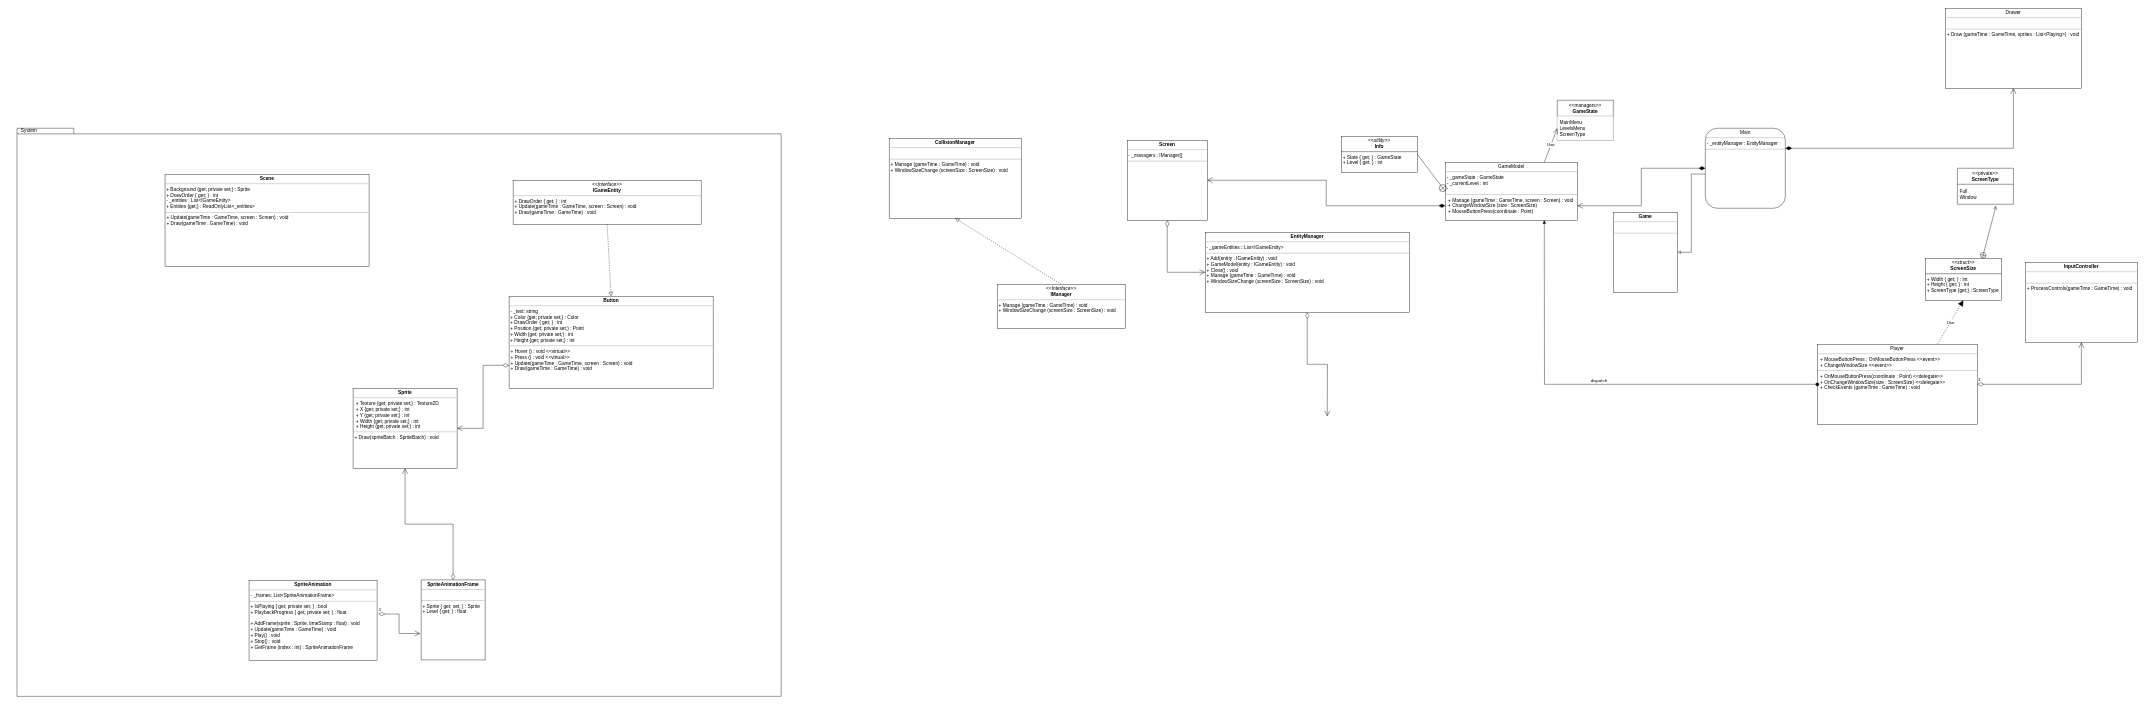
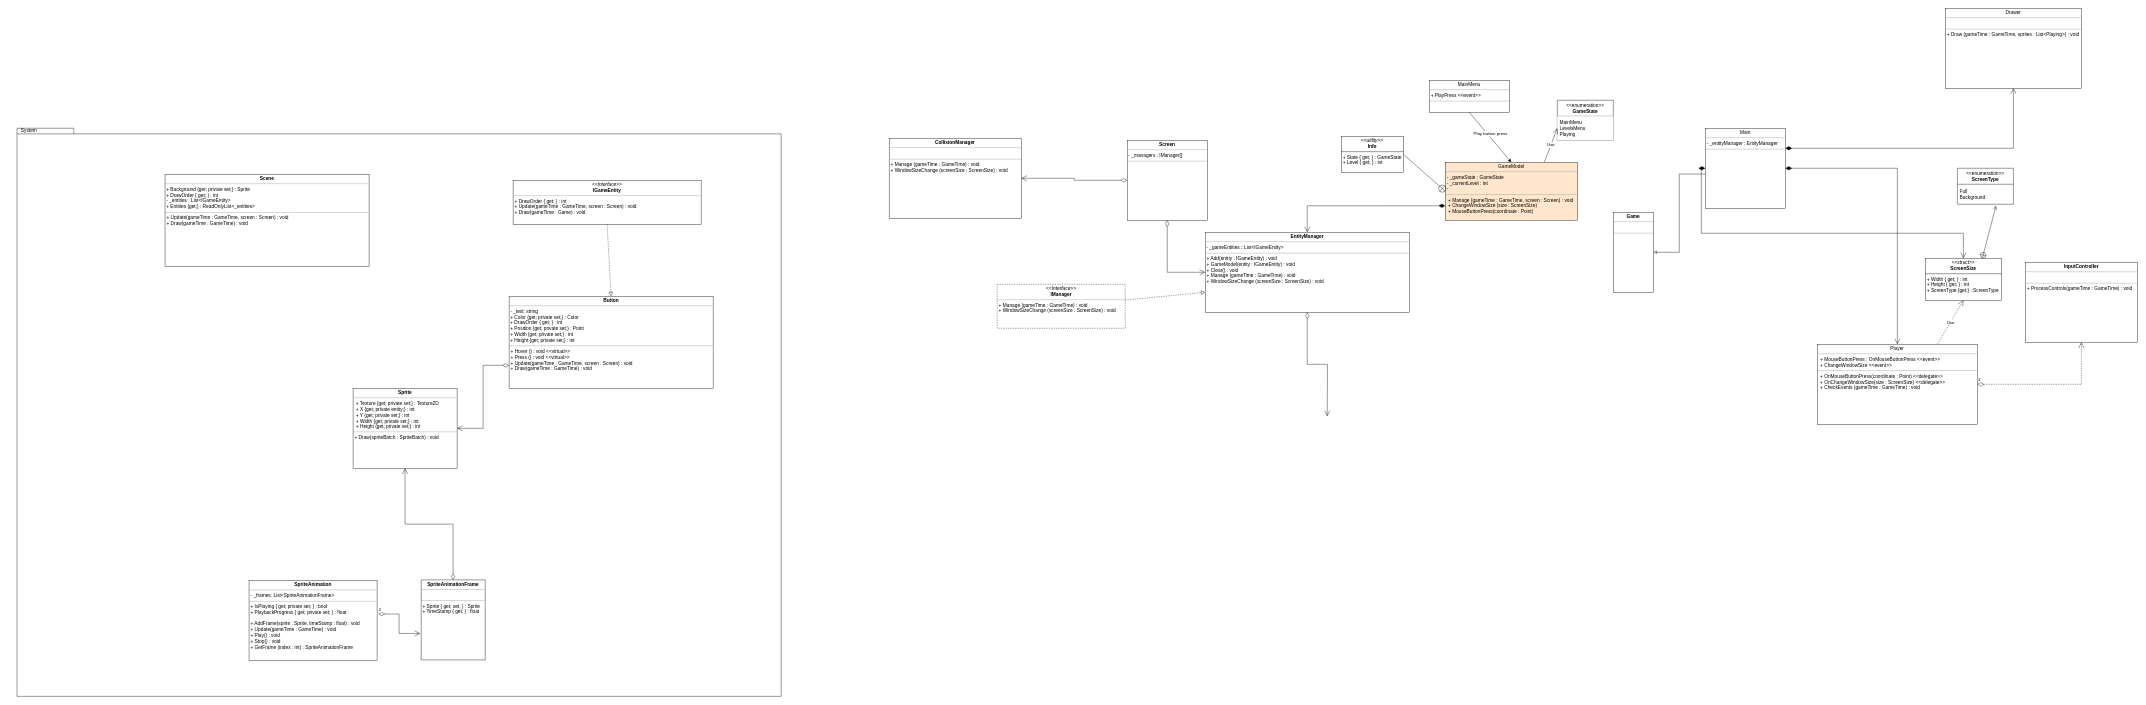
none -> (1469, 96)
(1585, 109) -> (1585, 109)
(1573, 128) -> (1572, 128)
none -> (1487, 134)
(1379, 154) -> (1372, 154)
(1650, 168) -> (1810, 233)
(1745, 168) -> (1745, 168)
(1985, 177) -> (1985, 177)
none -> (1072, 178)
(1281, 180) -> (1307, 208)
(1511, 191) -> (1511, 191)
(1967, 194) -> (1973, 194)
(575, 195) -> (575, 195)
none -> (1897, 231)
(996, 244) -> none
(1645, 252) -> (1633, 252)
none -> (1163, 296)
(1061, 306) -> (1061, 306)
(1960, 306) -> (1961, 304)
(1814, 384) -> none
(2053, 384) -> (2053, 384)
(402, 408) -> (402, 408)
(453, 591) -> (453, 591)
